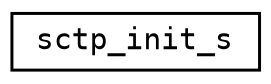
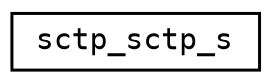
(136, 42) -> (136, 42)
